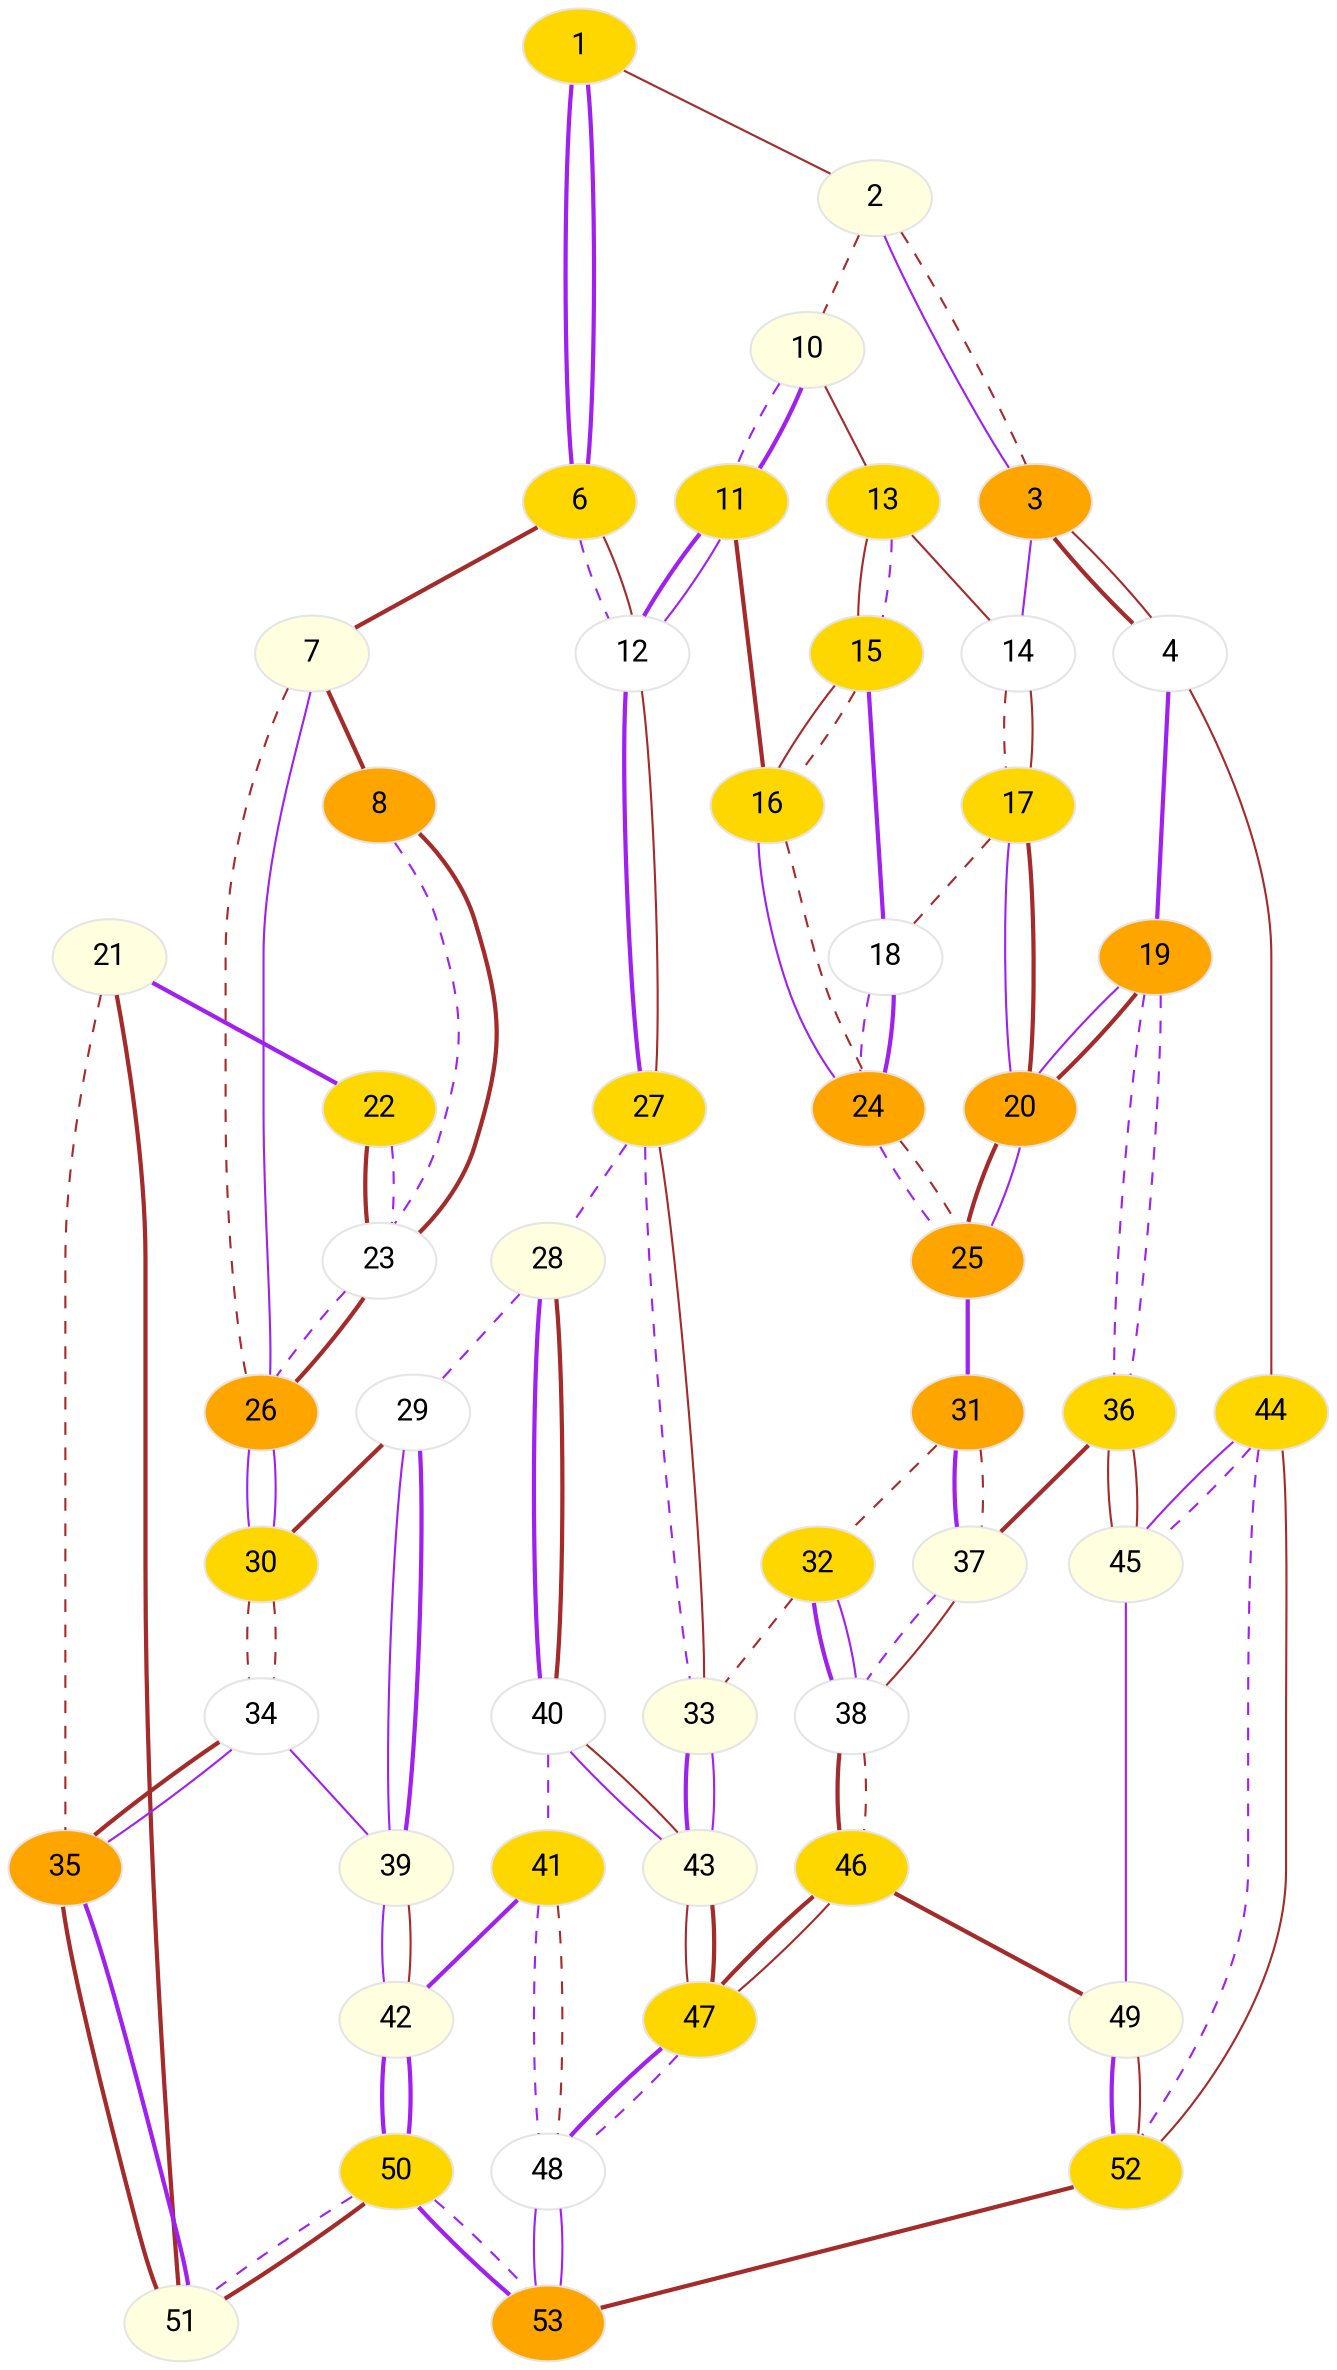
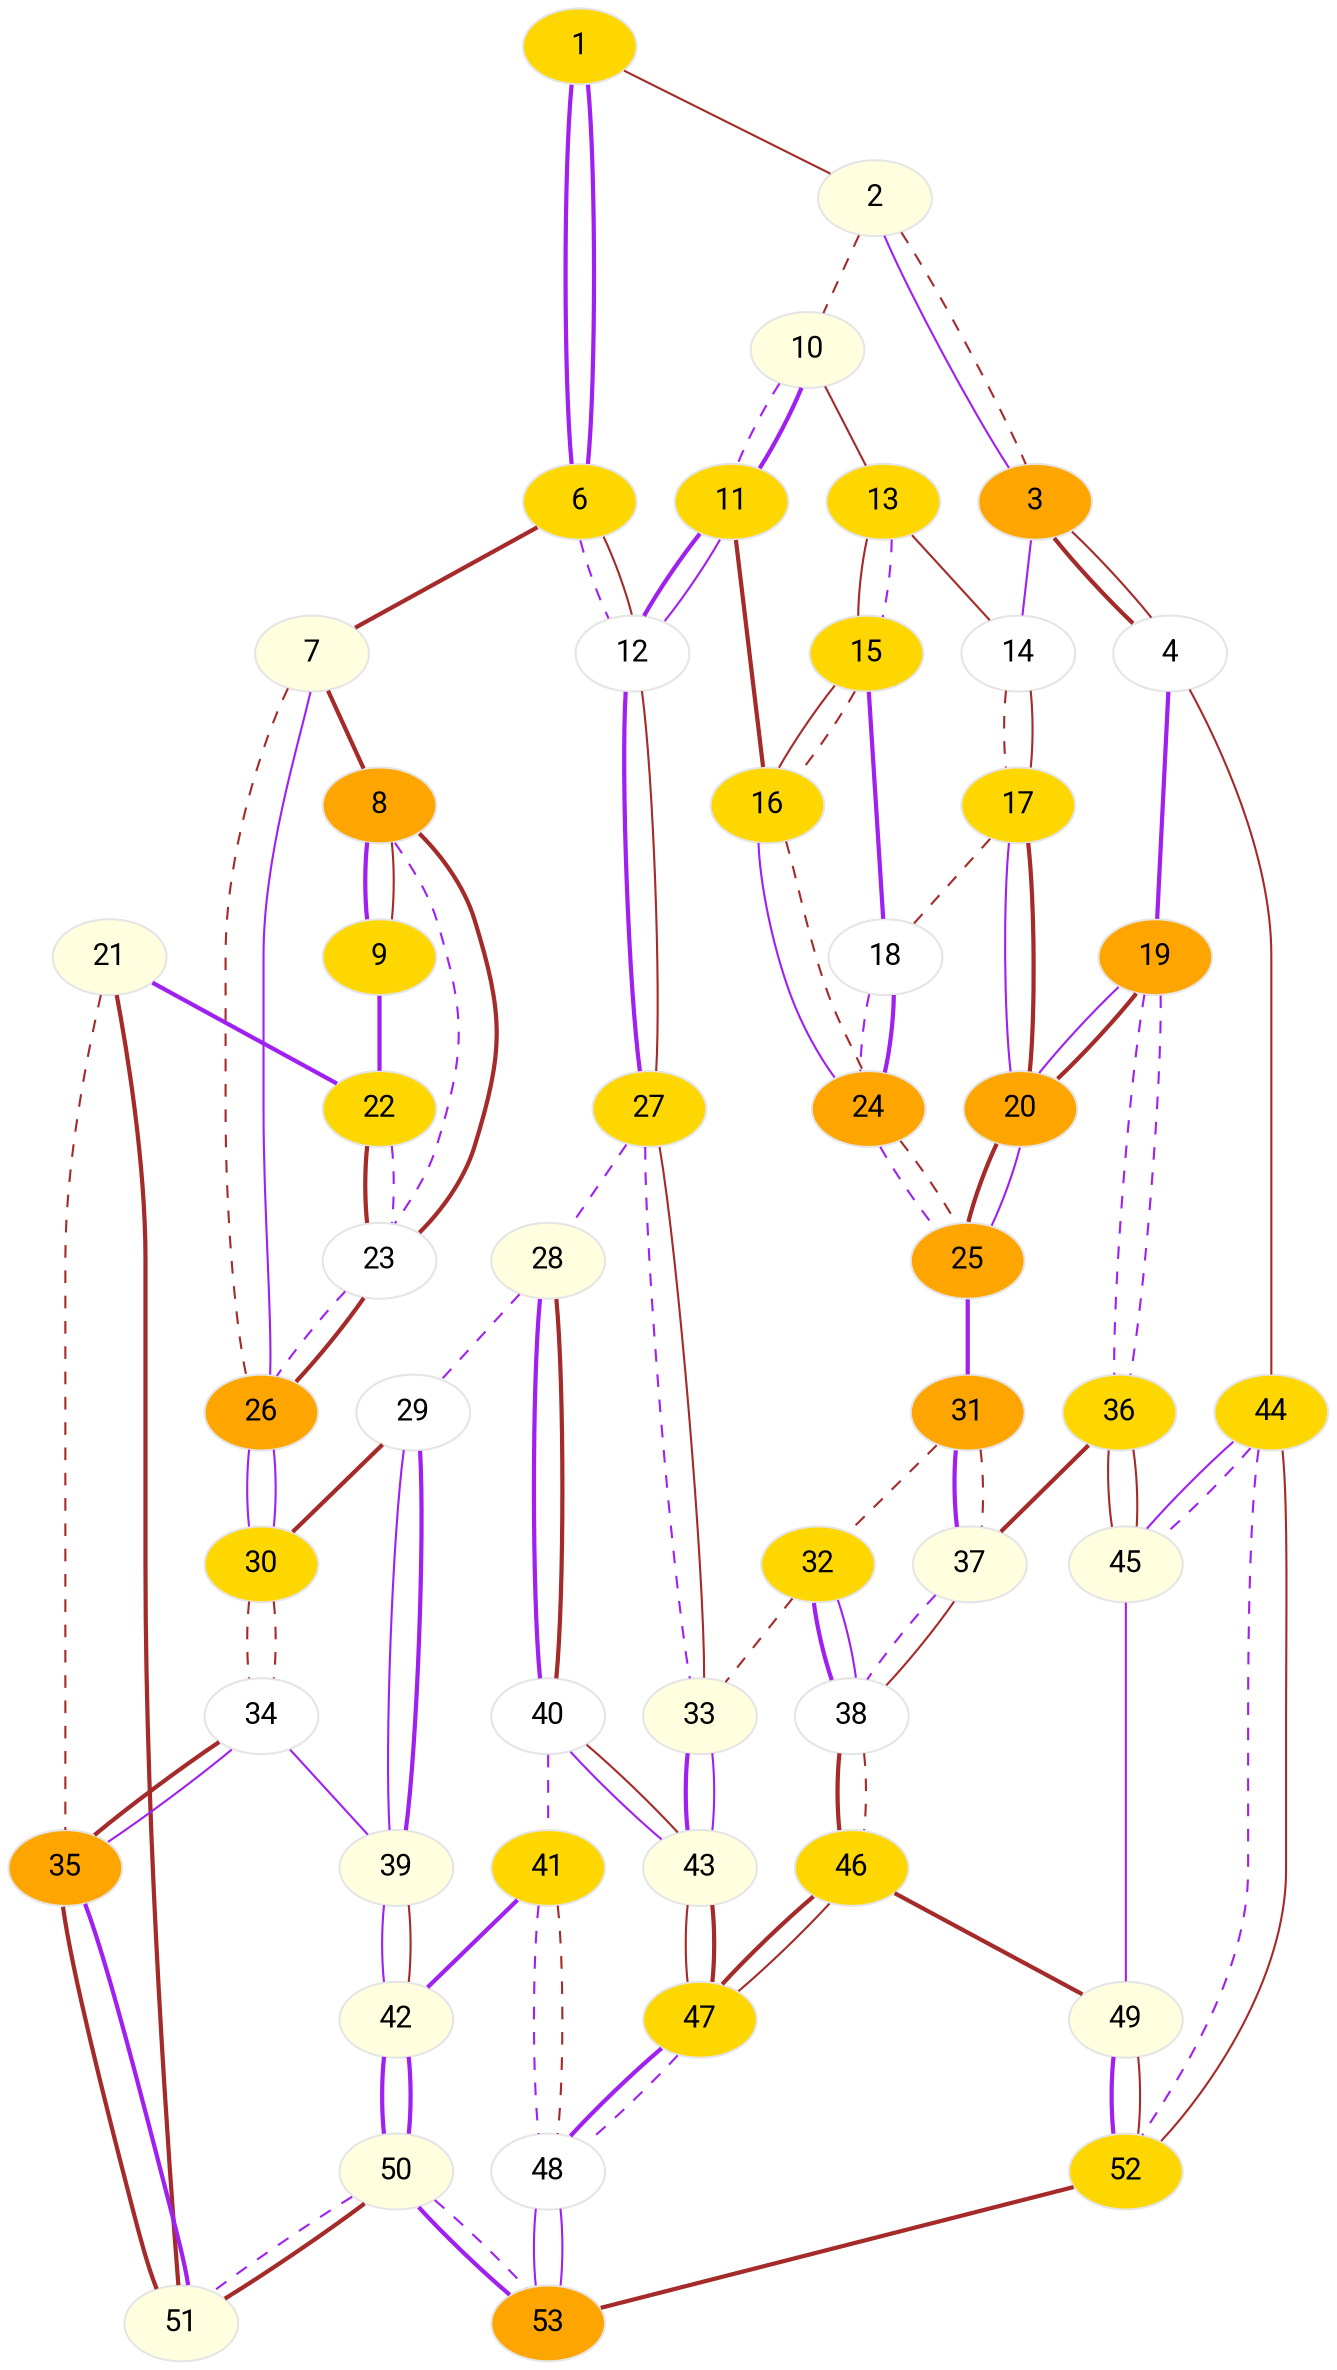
none -> (380, 957)
(396, 2172) -> (396, 2172)
